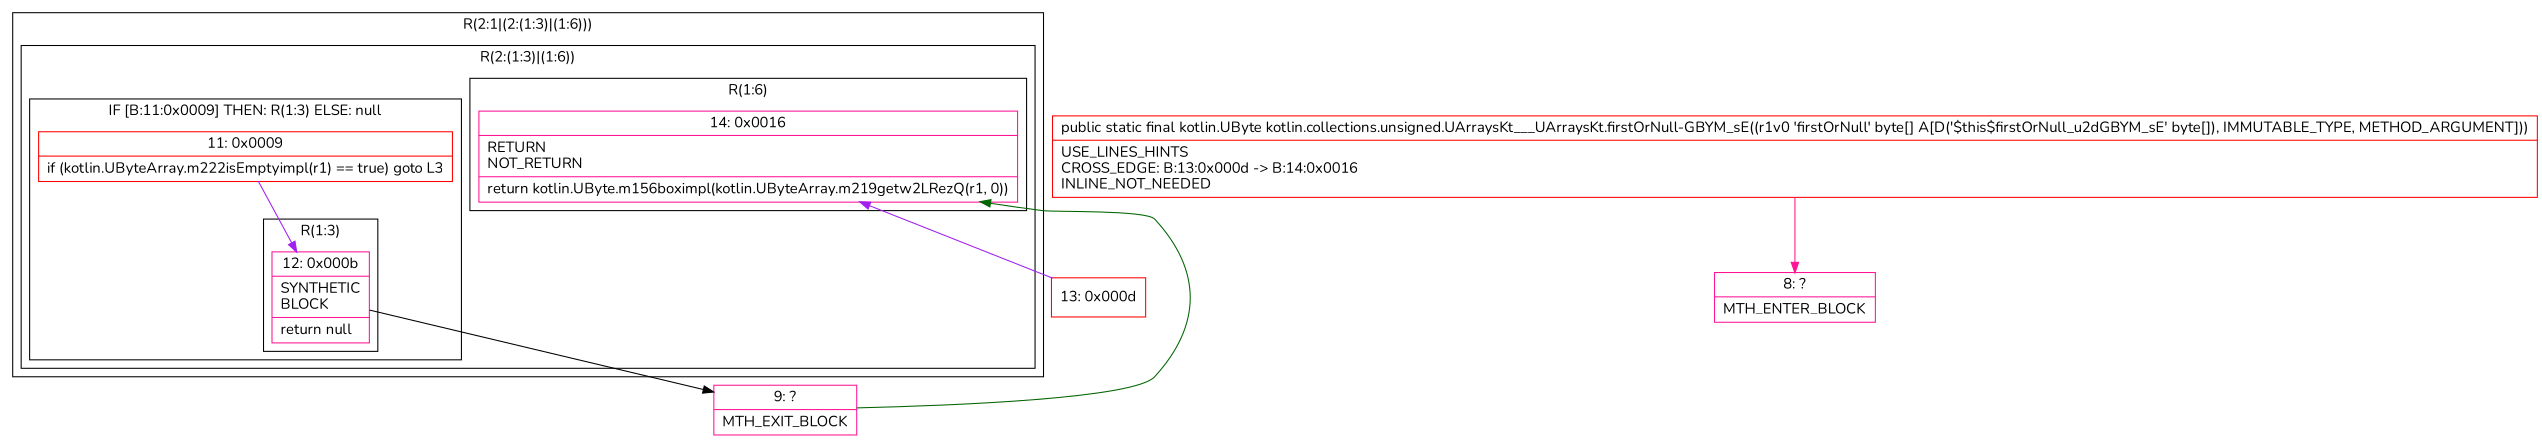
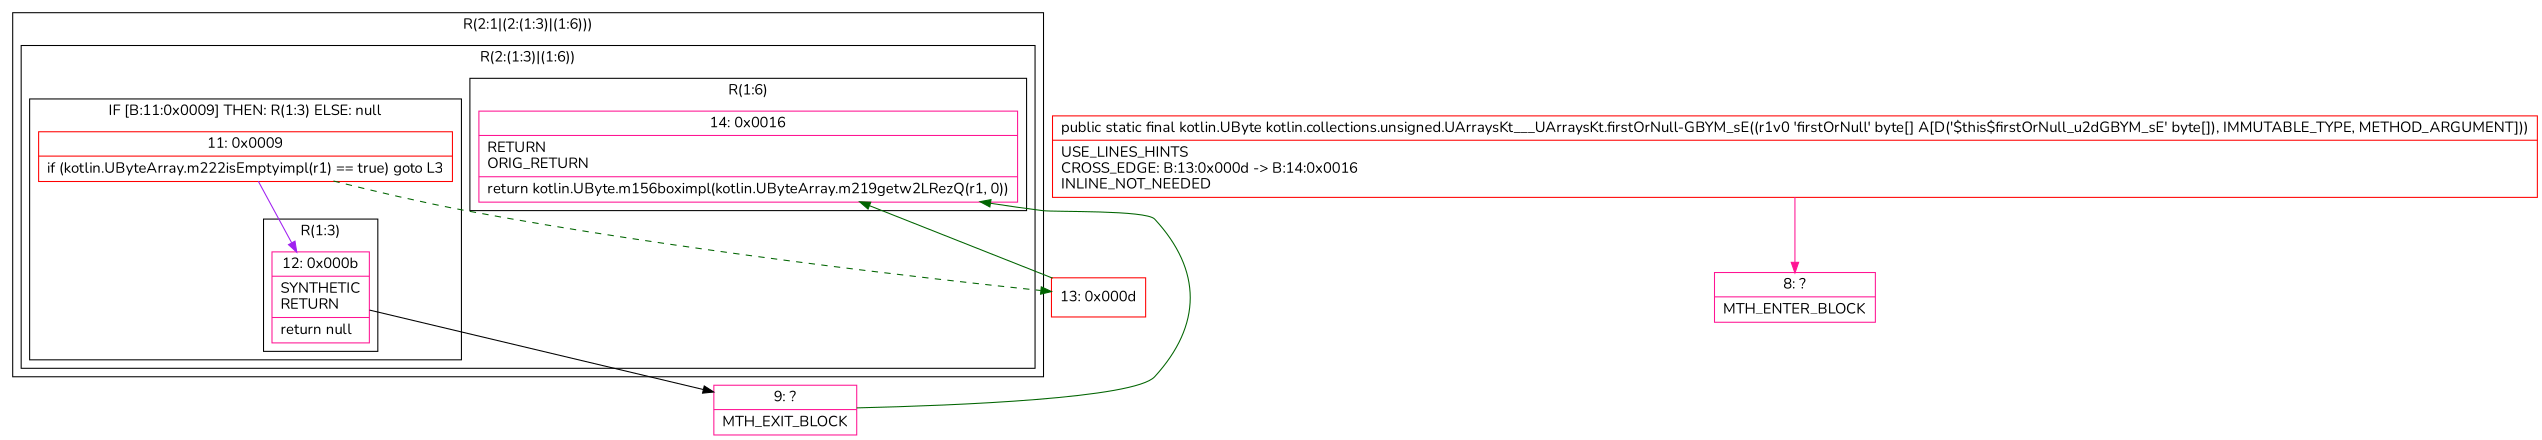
(536, 164) -> (539, 164)
(961, 242) -> (961, 242)
none -> (685, 246)
(305, 304) -> (310, 304)
